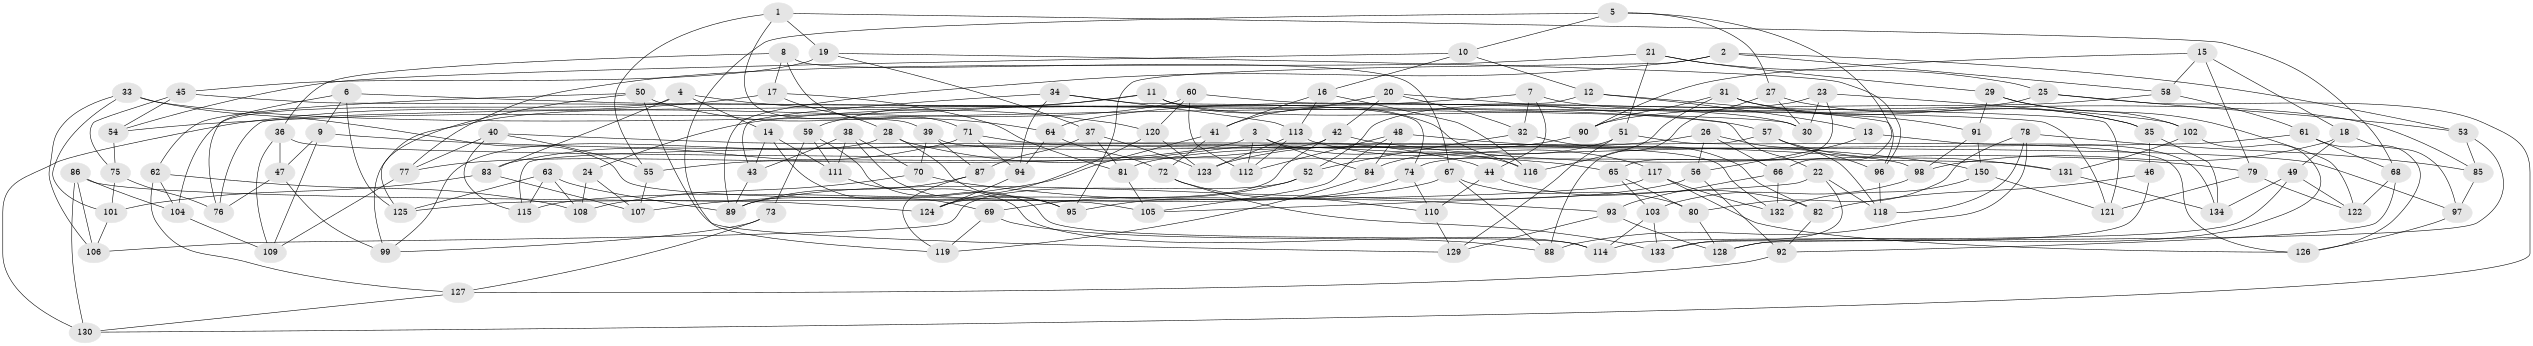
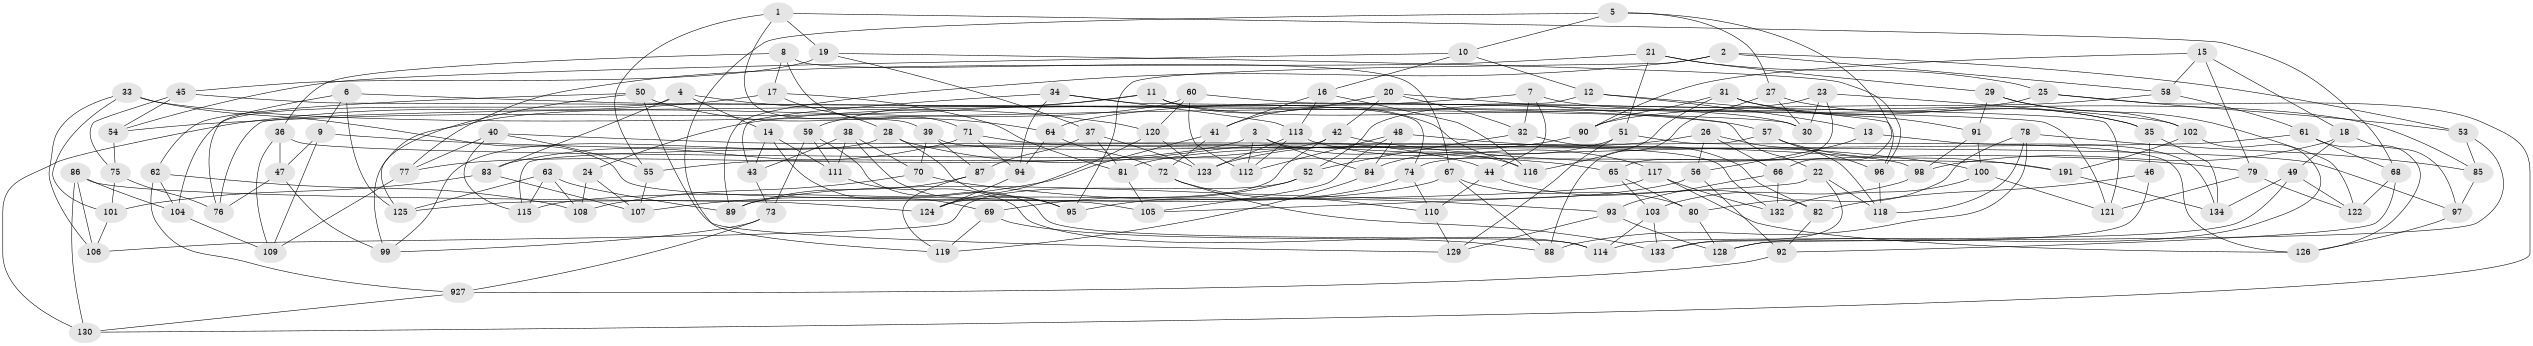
(1982, 173) -> (1982, 173)
(2066, 173) -> (2066, 173)
(742, 193) -> (762, 193)
(458, 293) -> (458, 293)
